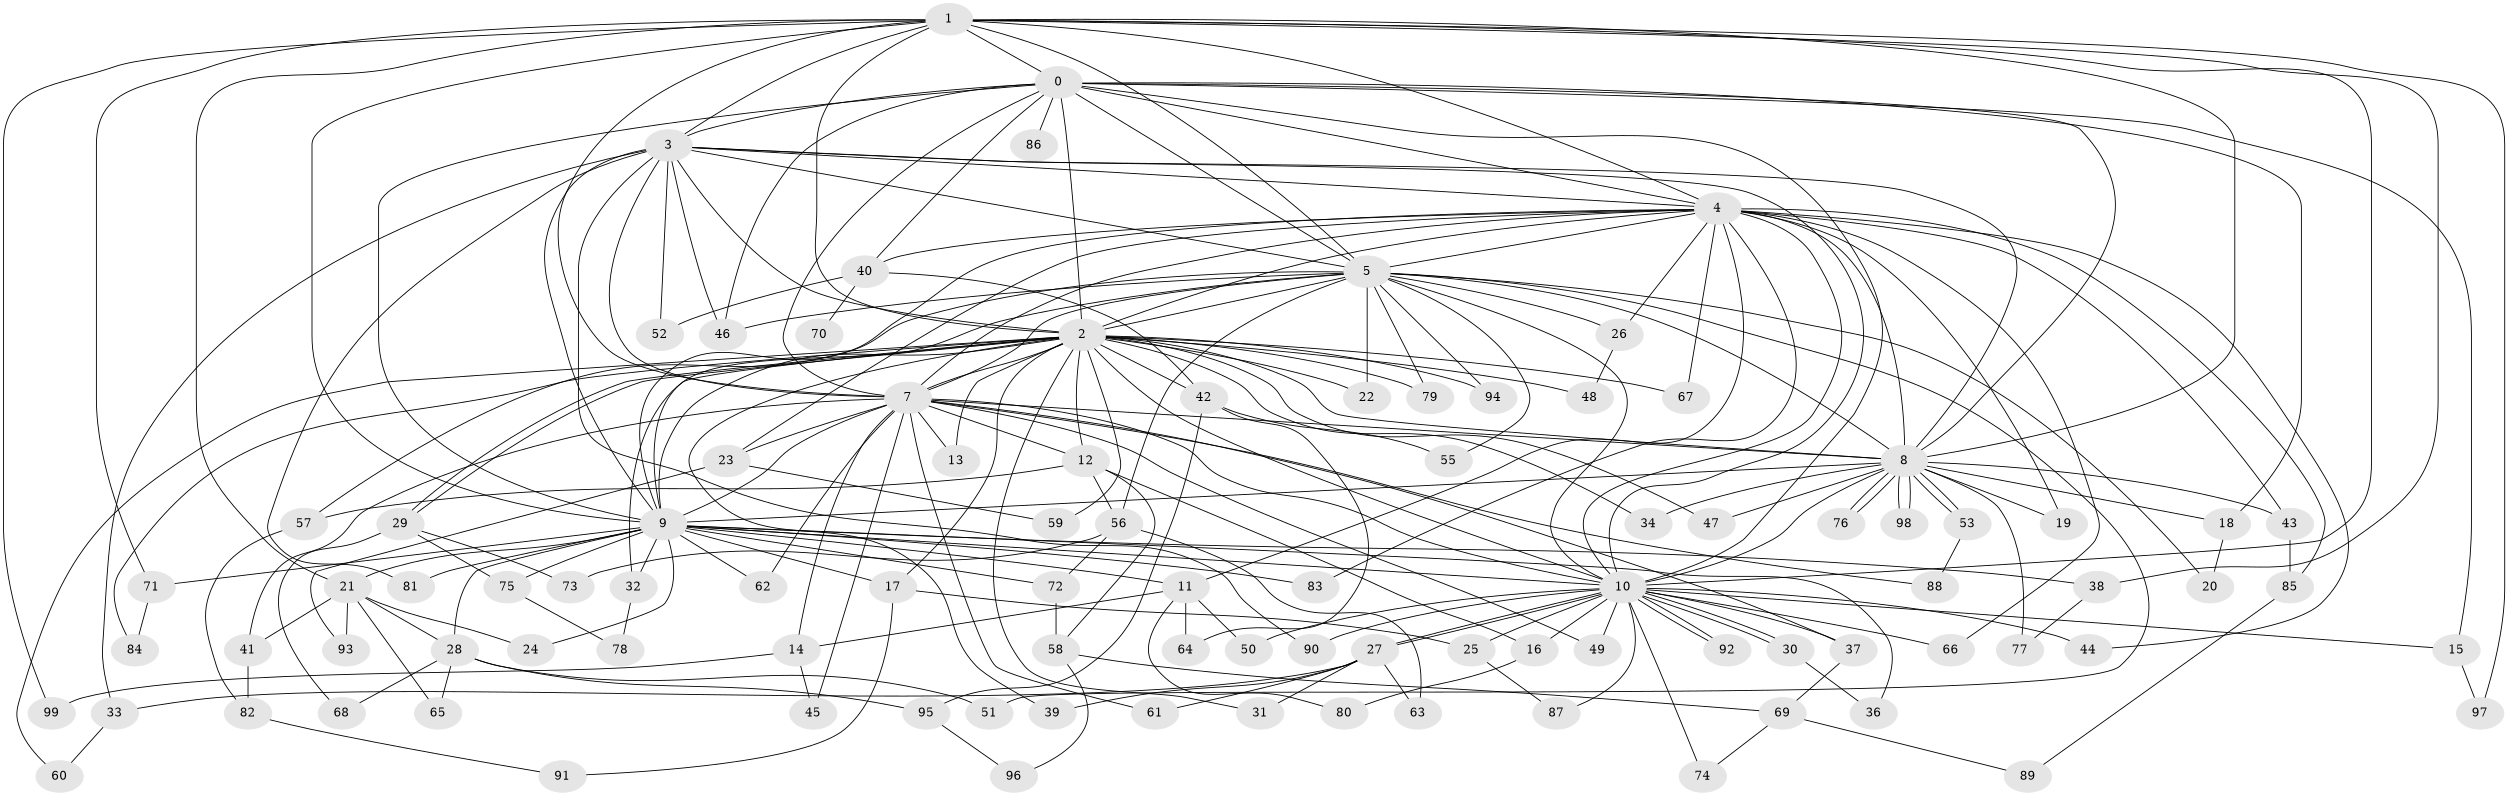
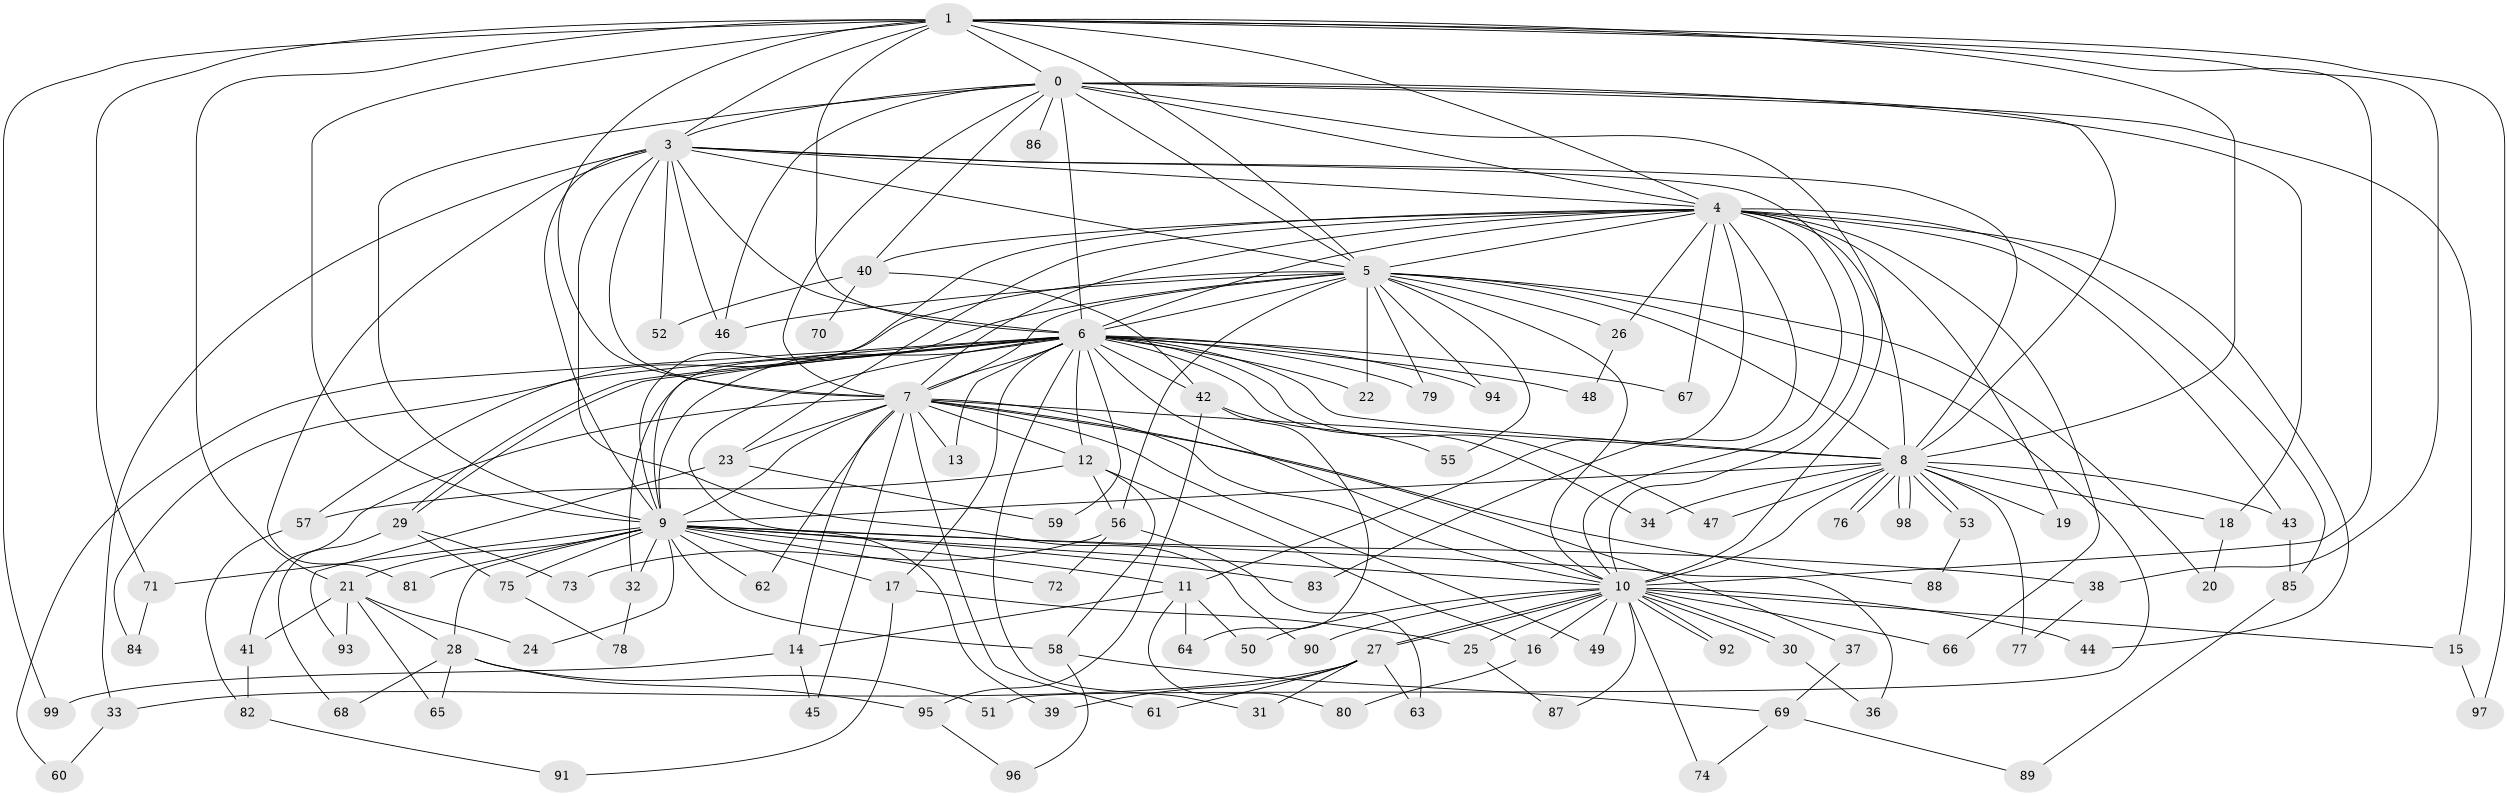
(1082, 335) -> (1082, 335)
(1766, 618) -> none
(1056, 619) -> (827, 628)
